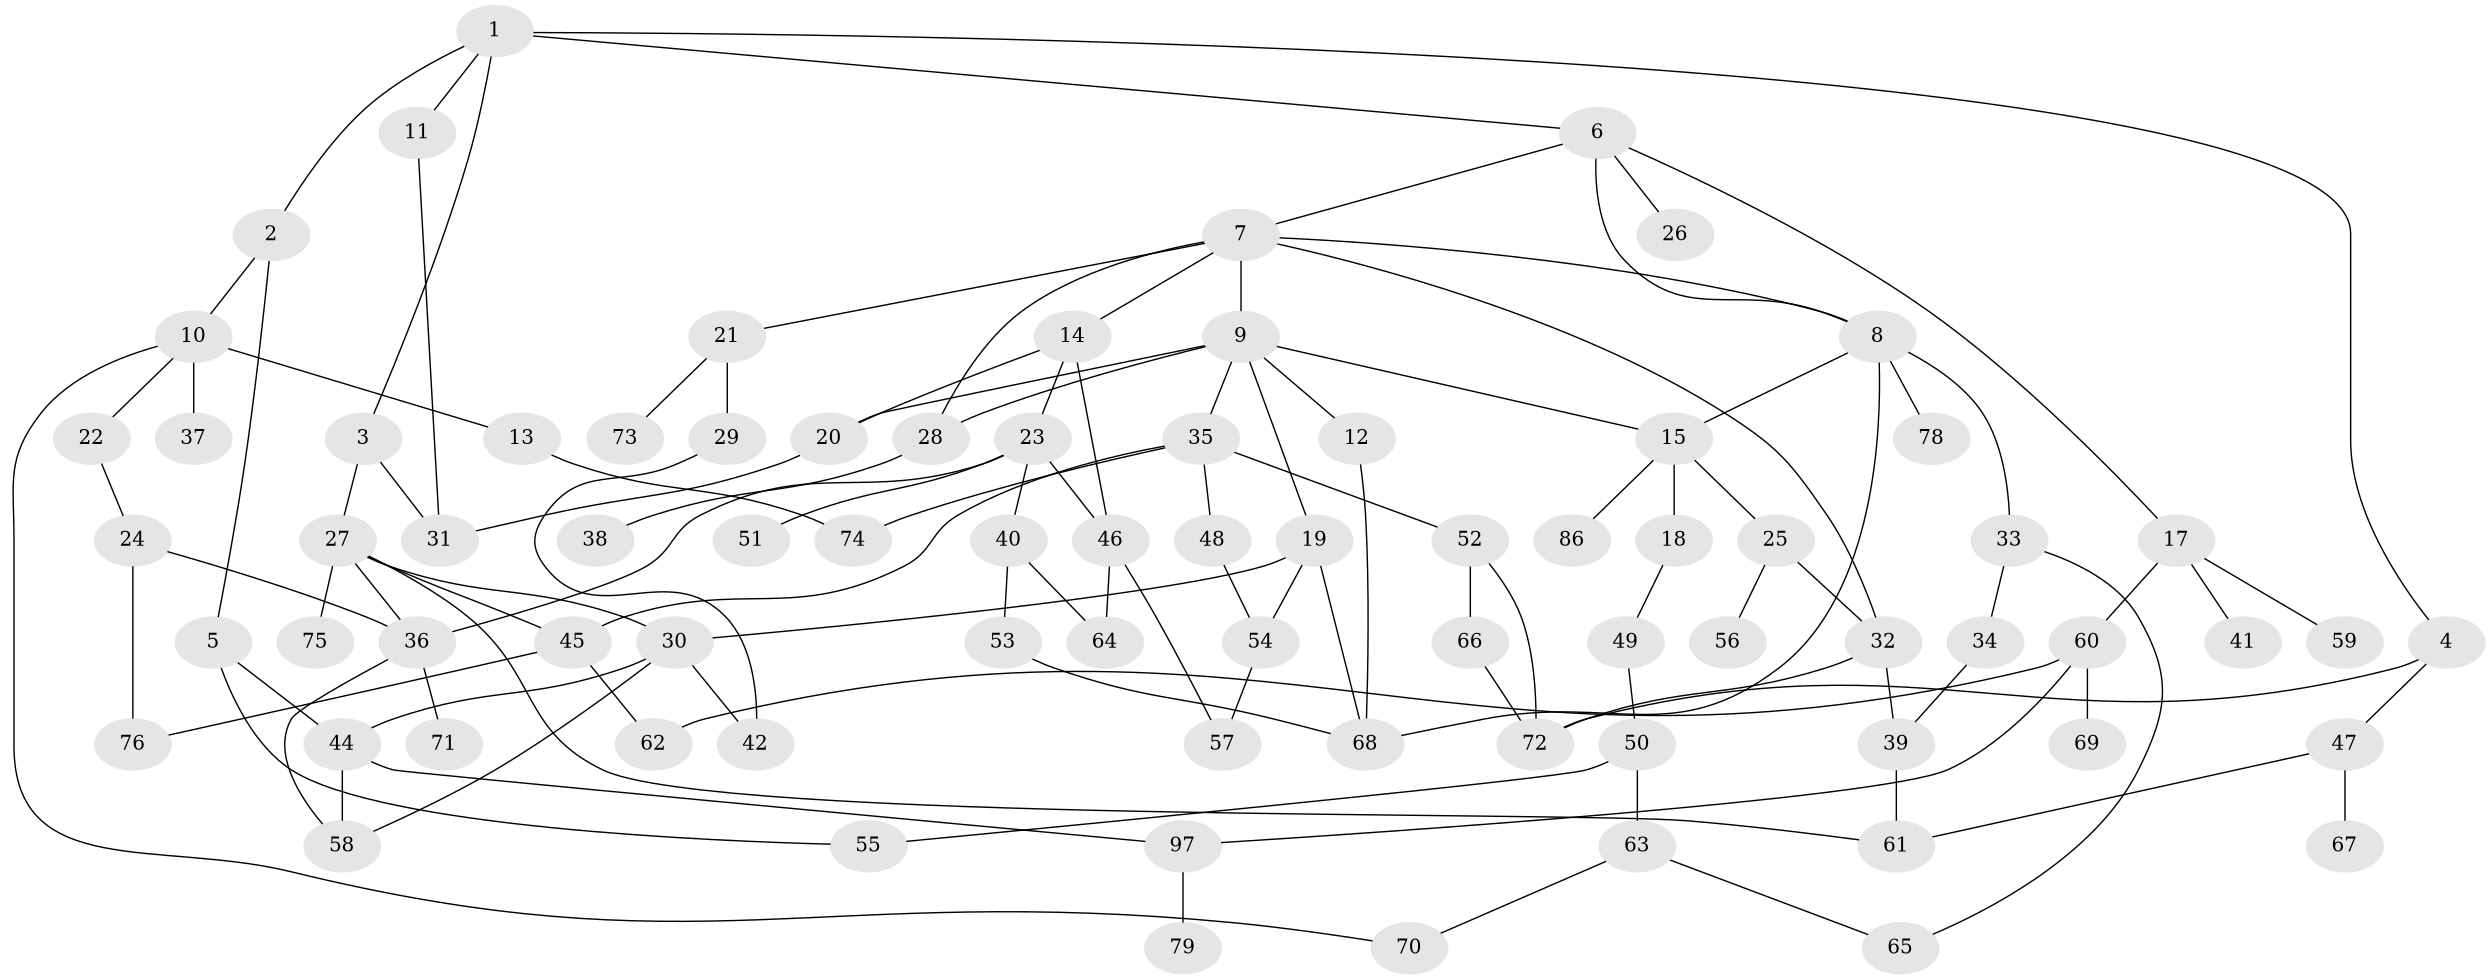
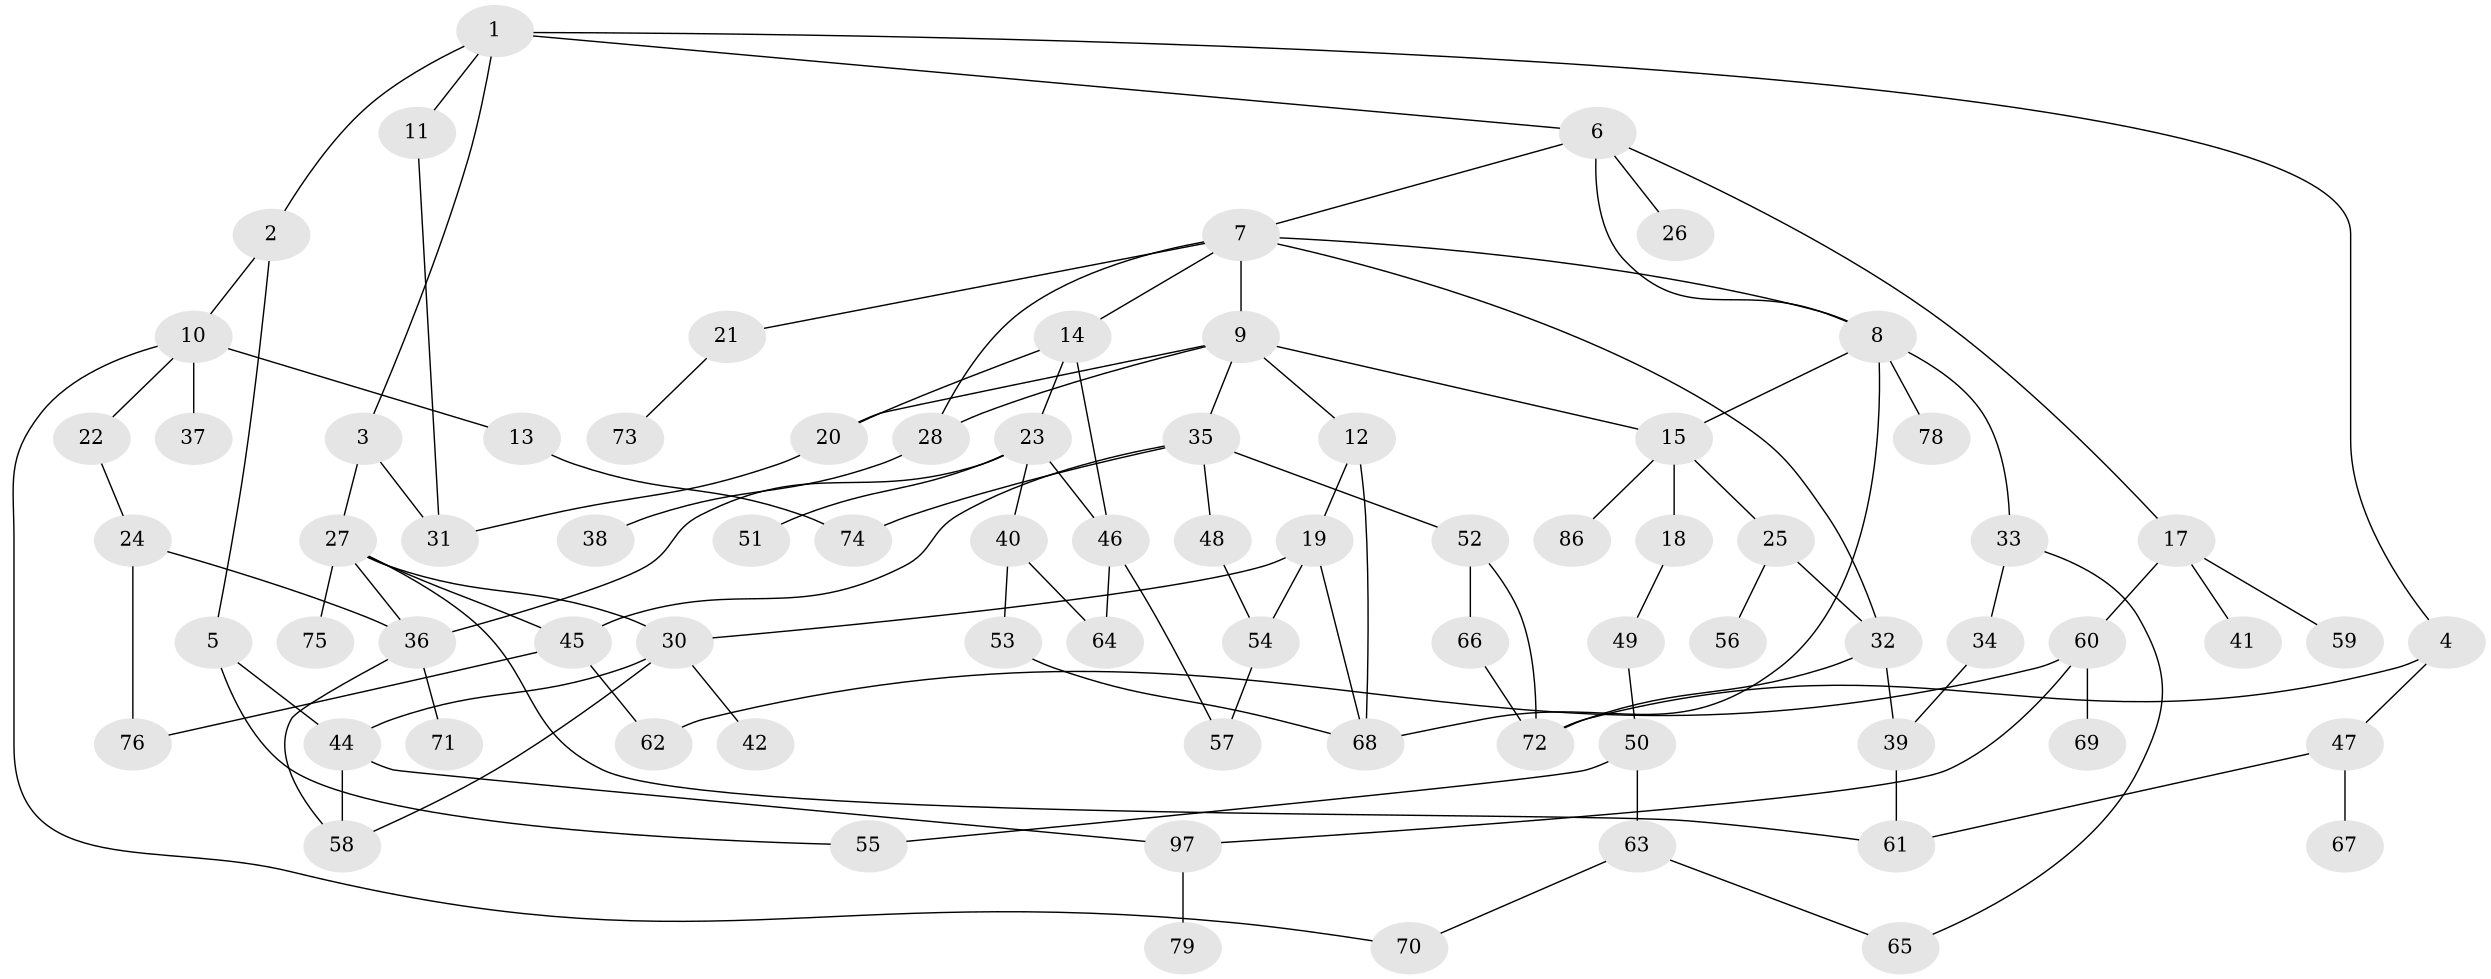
(727, 439) -> none
(1278, 439) -> (1332, 498)
